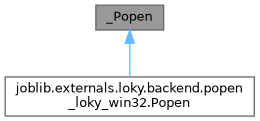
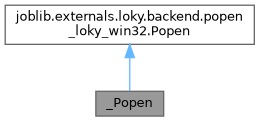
(130, 60) -> (130, 74)
